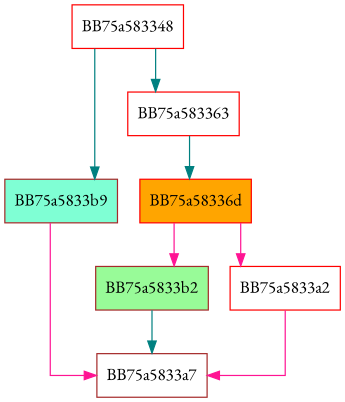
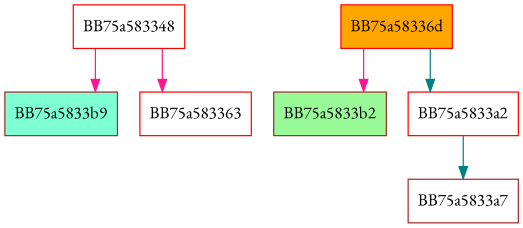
(156, 64) -> (162, 64)
(95, 108) -> (95, 64)
(190, 151) -> none
(241, 238) -> (430, 64)
(50, 316) -> none
(152, 326) -> none
(285, 375) -> (463, 151)
